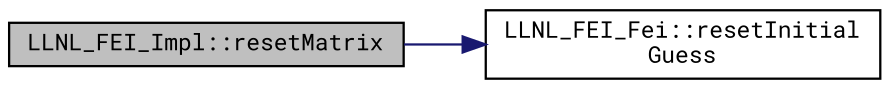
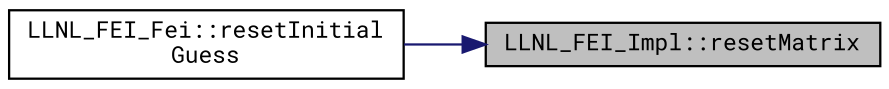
(433, 44) -> (433, 44)
